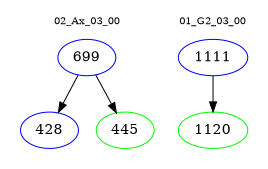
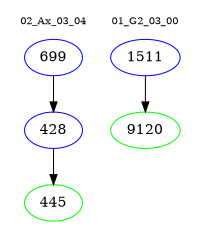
(87, 22) -> (54, 22)
(213, 58) -> (145, 58)
(104, 89) -> (54, 162)
(213, 130) -> (145, 130)
